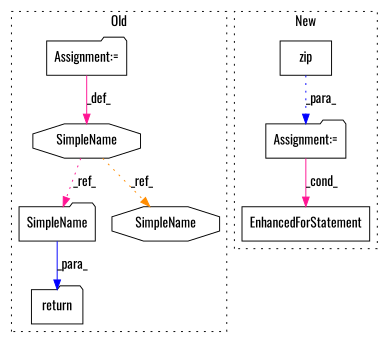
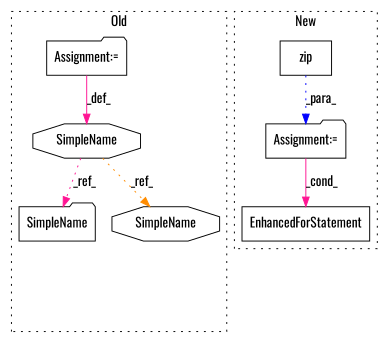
(57, 307) -> none
